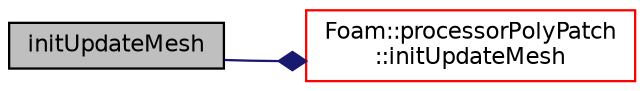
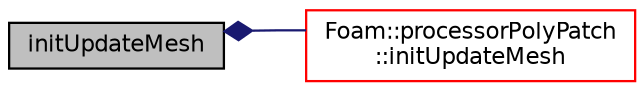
(251, 61) -> (279, 30)
